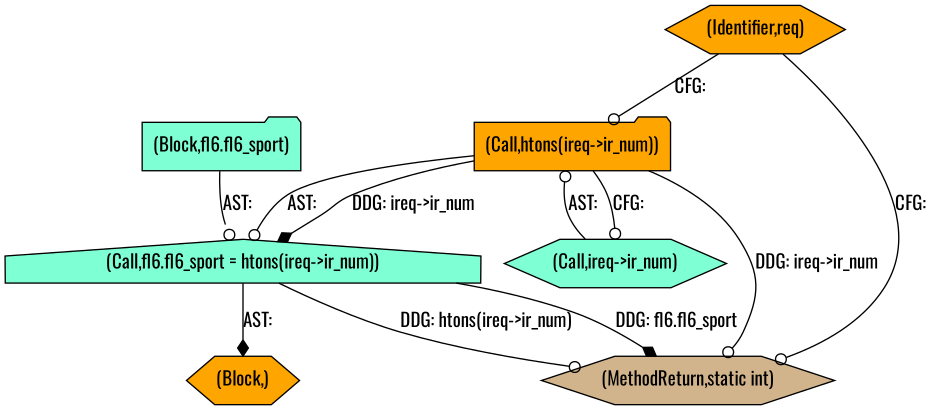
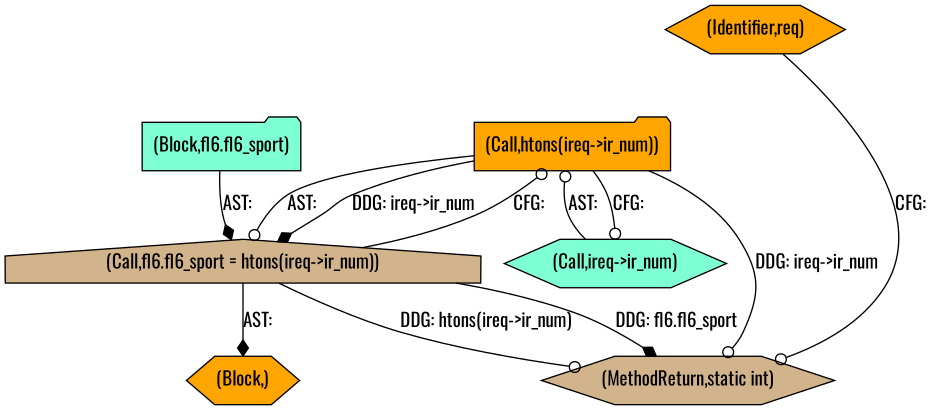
(668, 85) -> (454, 223)
(220, 198) -> (220, 198)
(243, 264) -> (243, 264)
